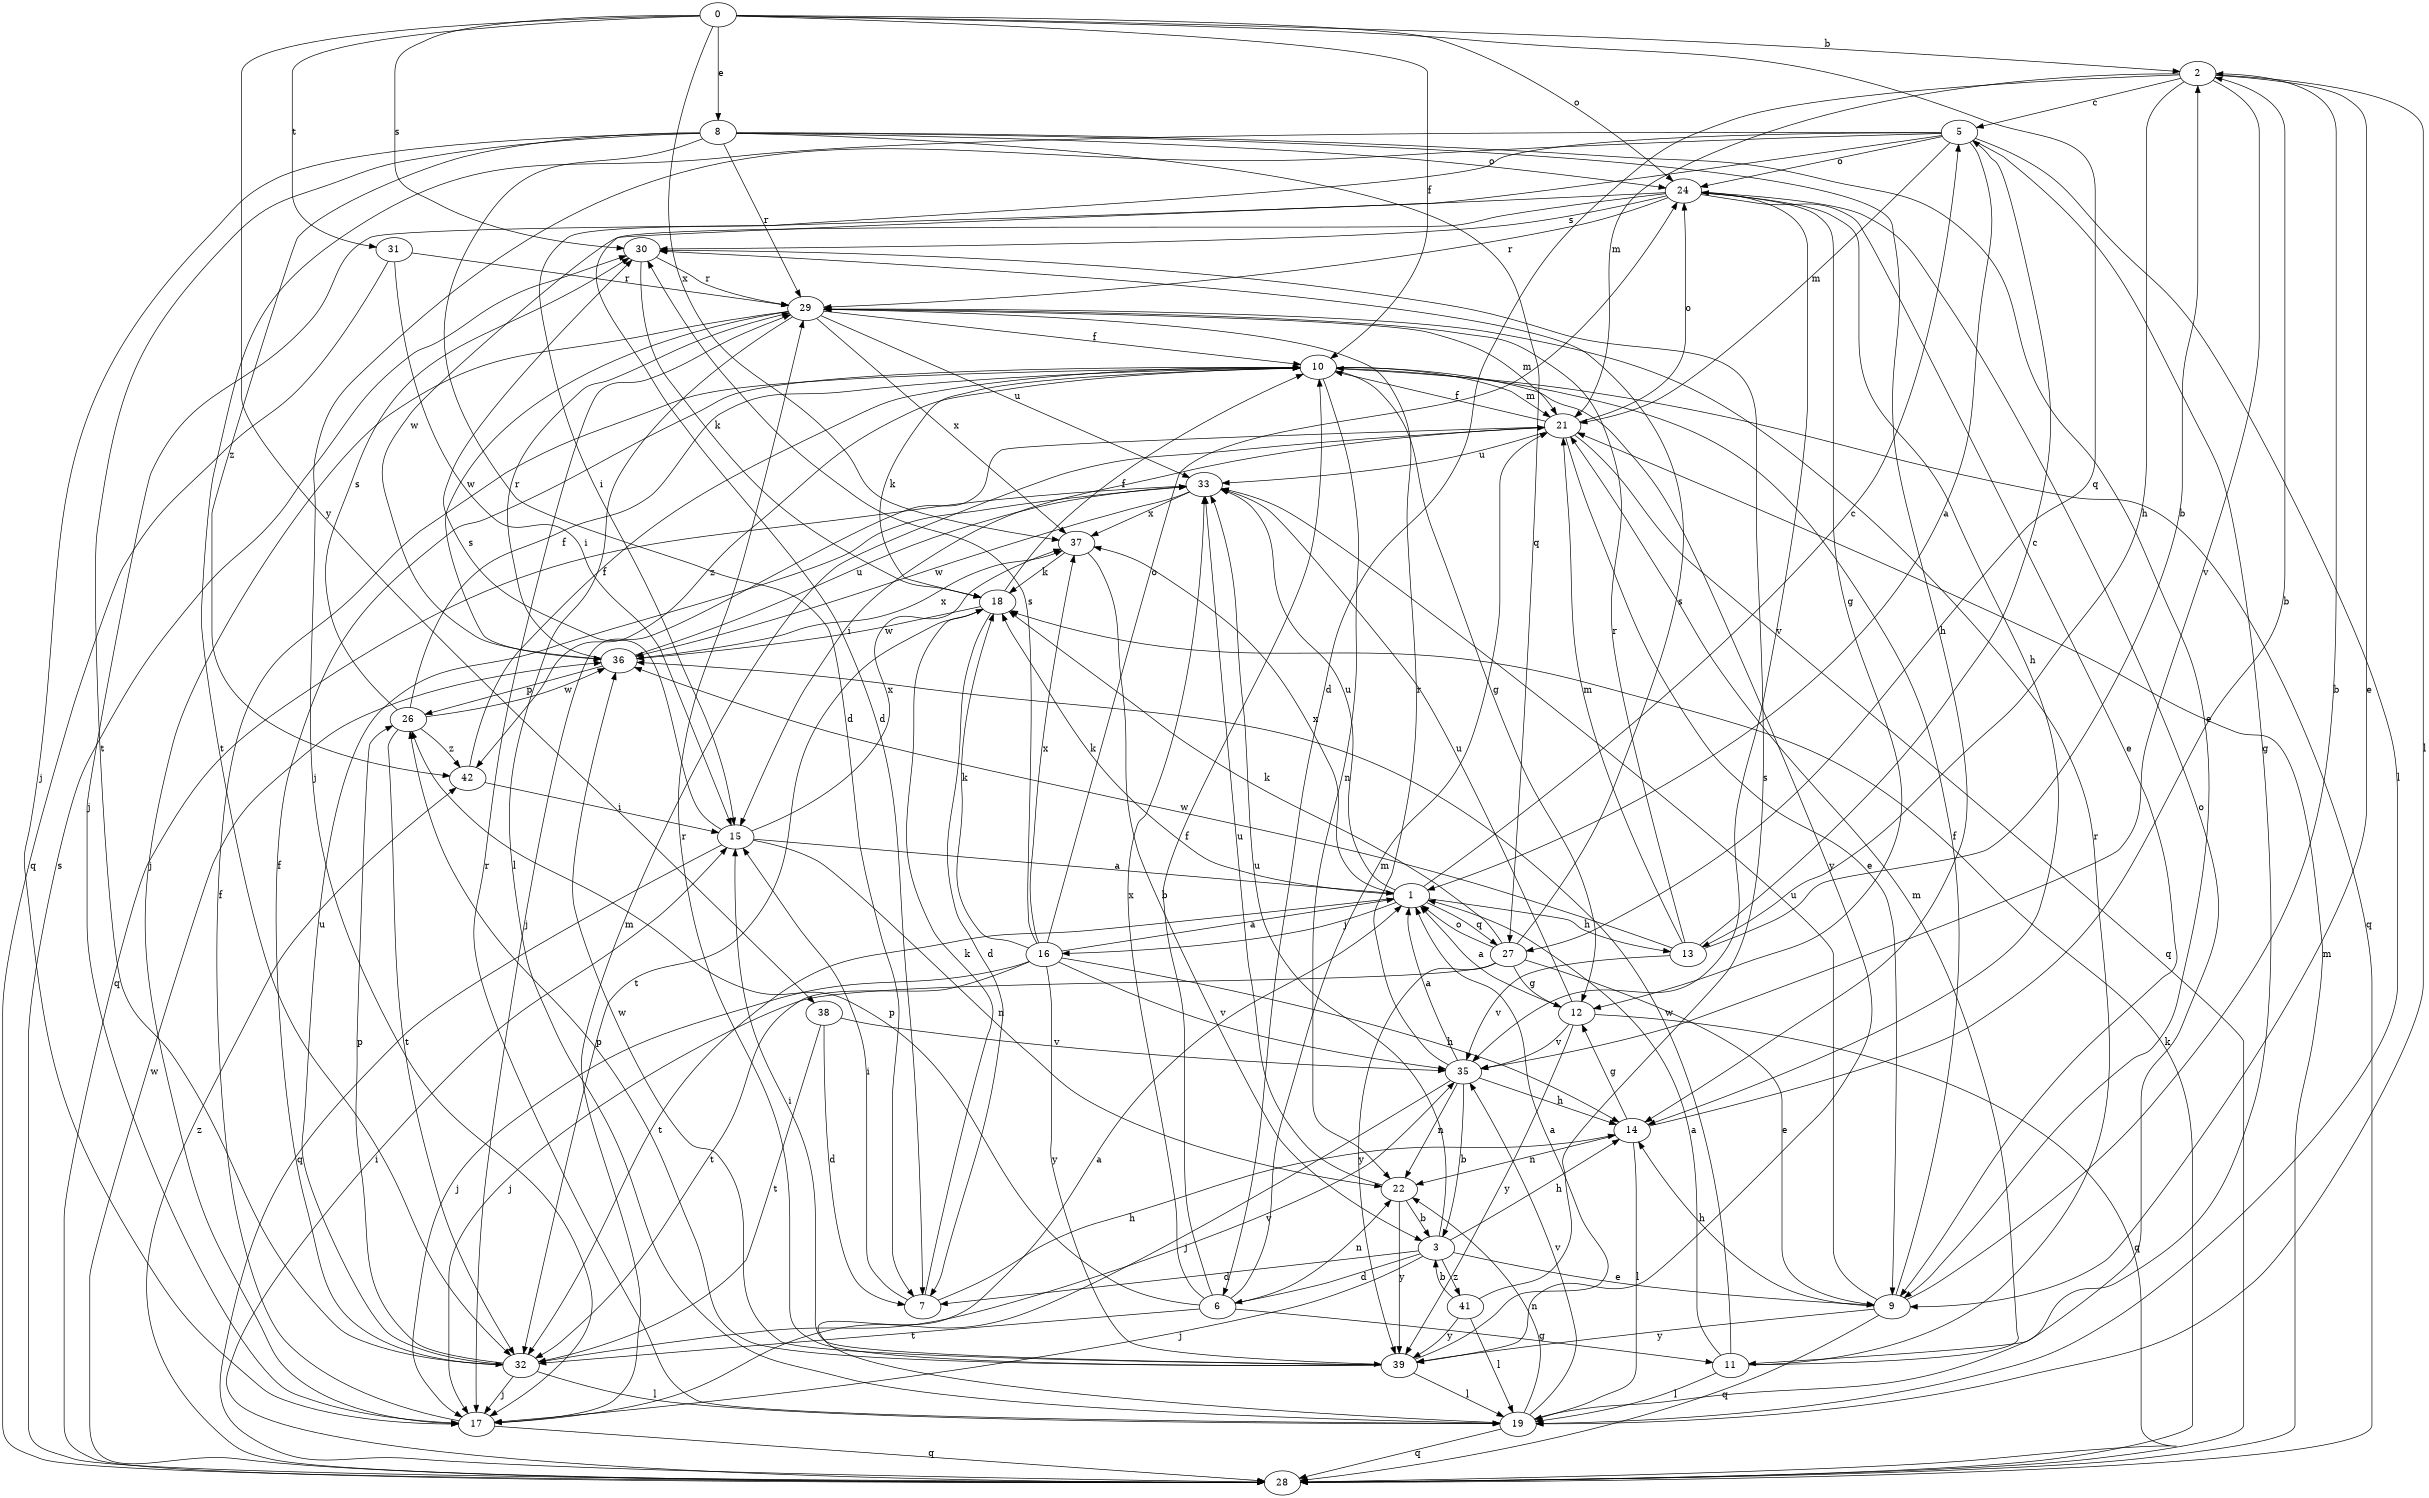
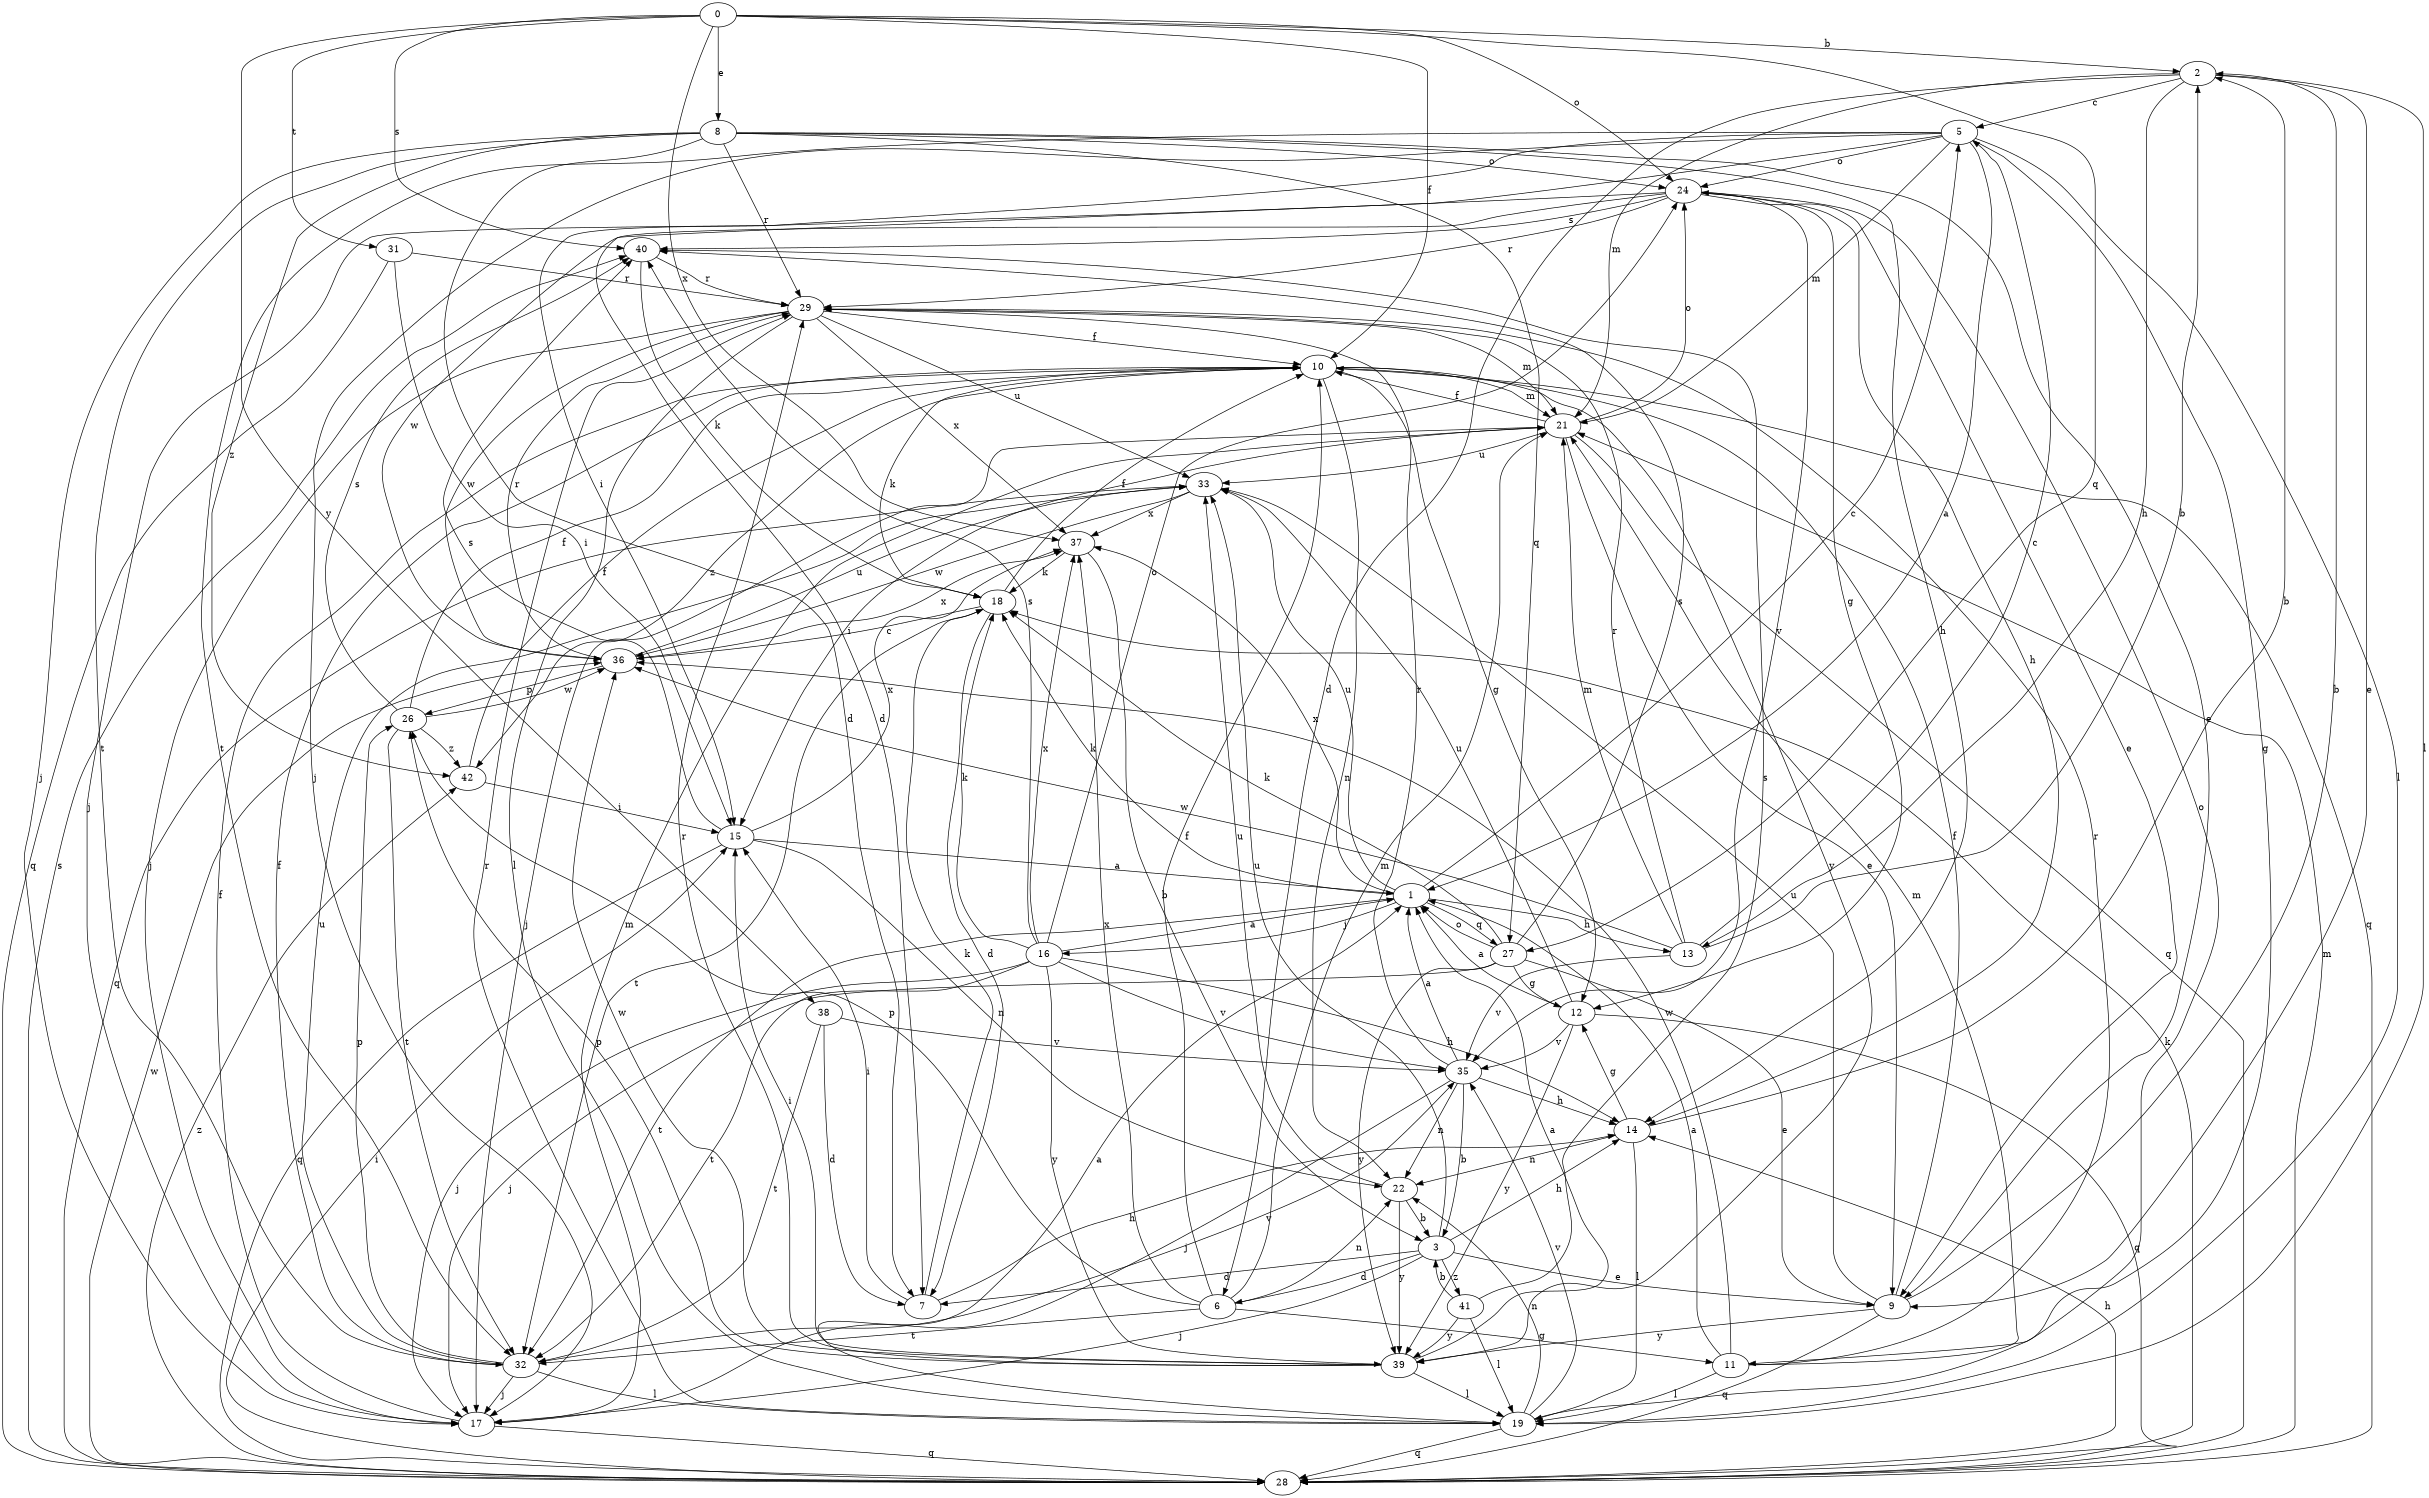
(642, 250) -> (642, 250)
(889, 631) -> (889, 631)
(2146, 747) -> none
(1128, 902) -> (1103, 908)
(1738, 1258) -> (2007, 1451)
